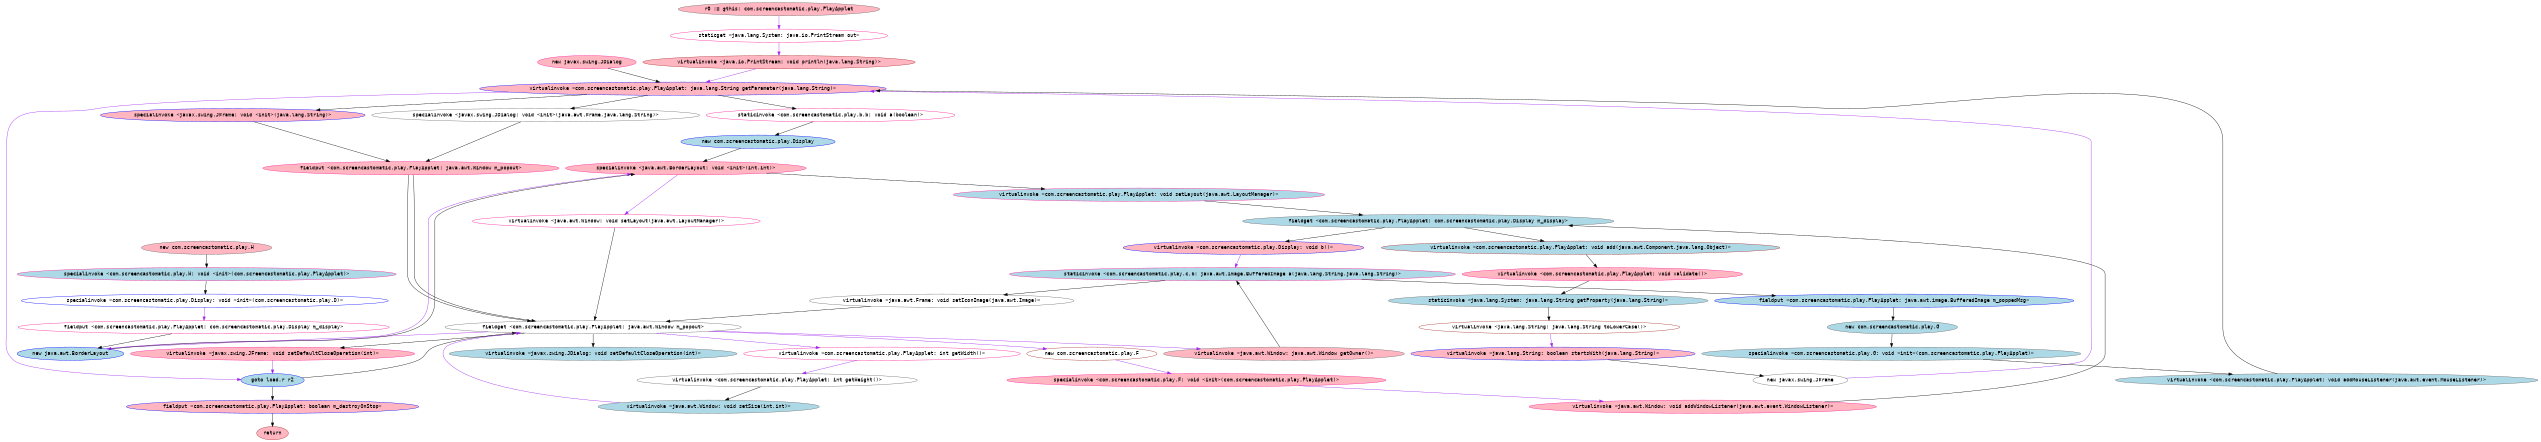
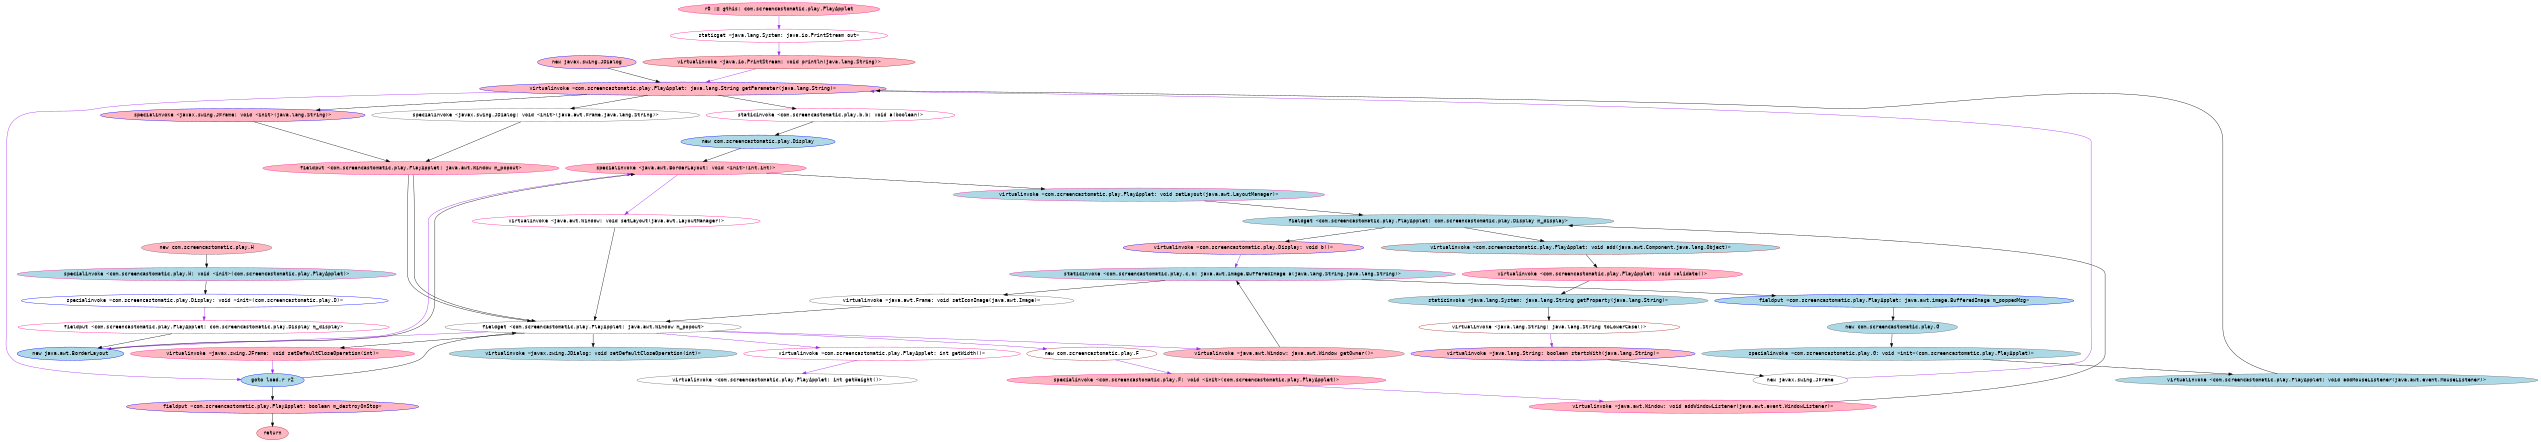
(779, 9) -> (779, 9)
(587, 62) -> (587, 62)
(709, 407) -> none
